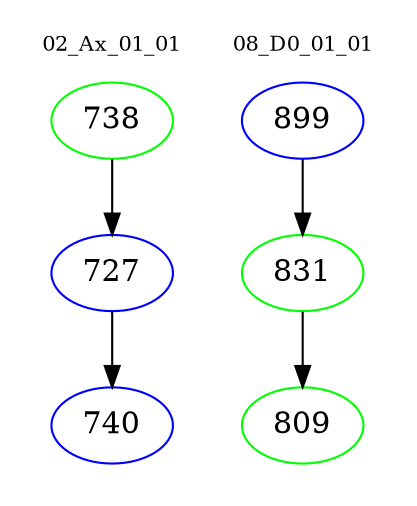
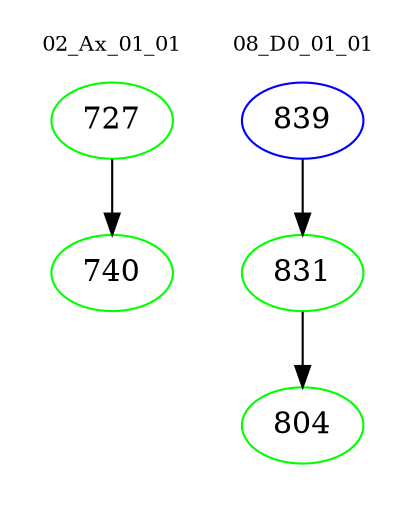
(112, 121) -> none
(303, 121) -> (303, 121)
(112, 273) -> (112, 121)
(112, 425) -> (112, 273)
(303, 425) -> (303, 425)
